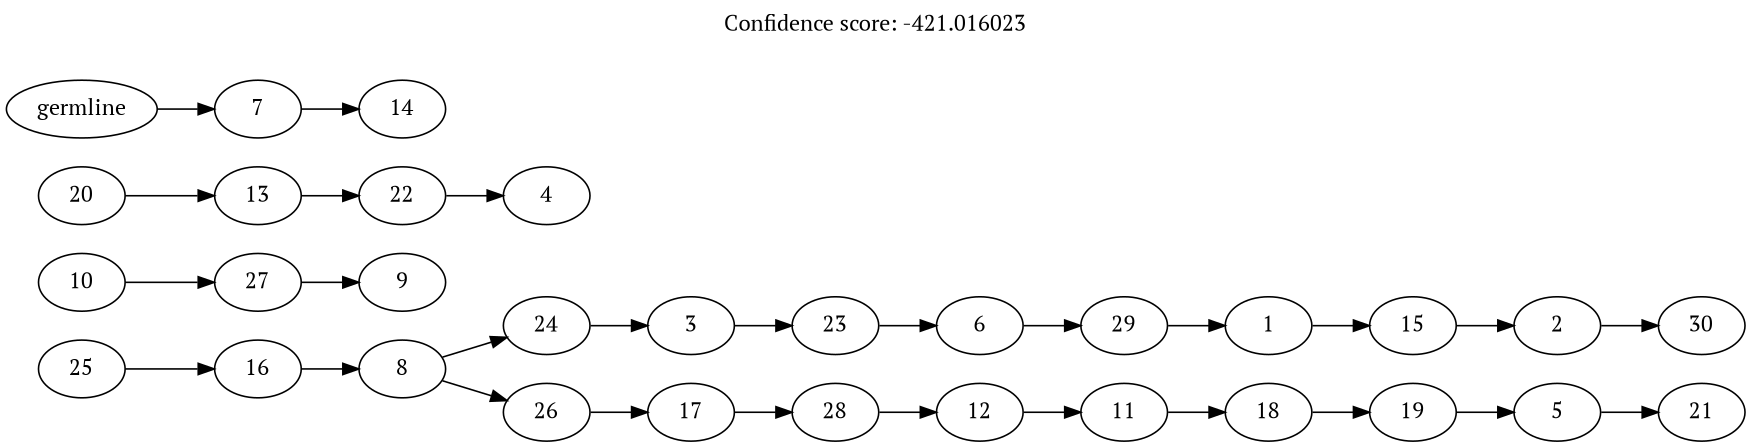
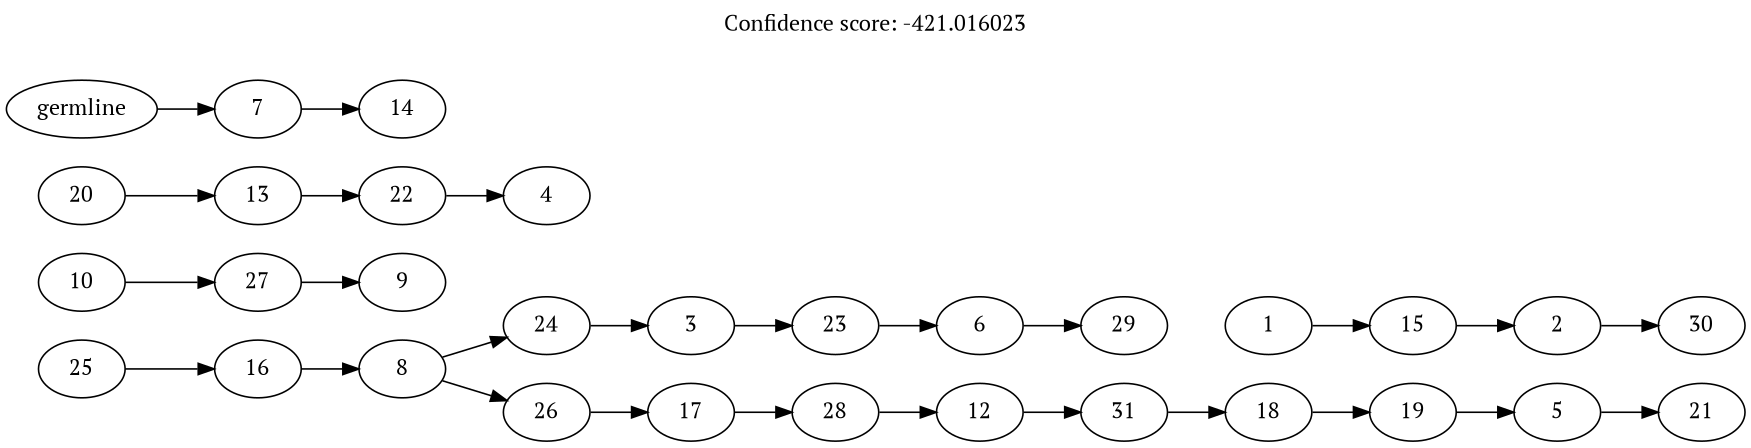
(1189, 326) -> none
(1124, 412) -> (1124, 412)
